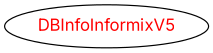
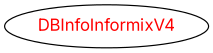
(107, 26) -> (107, 26)
